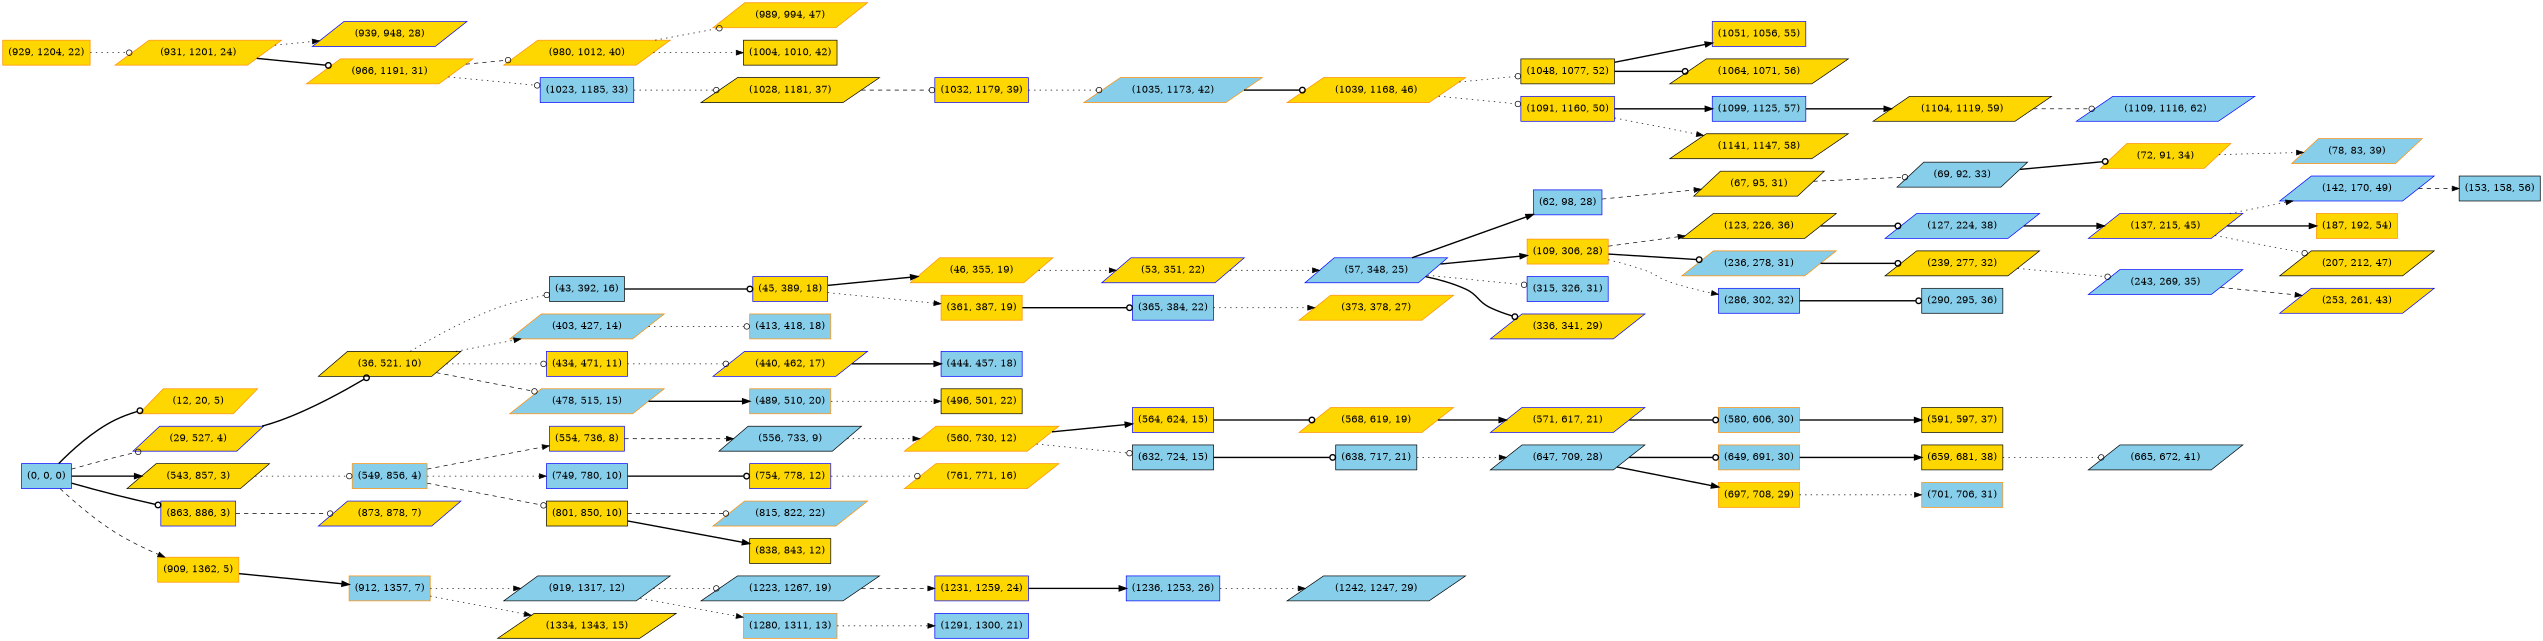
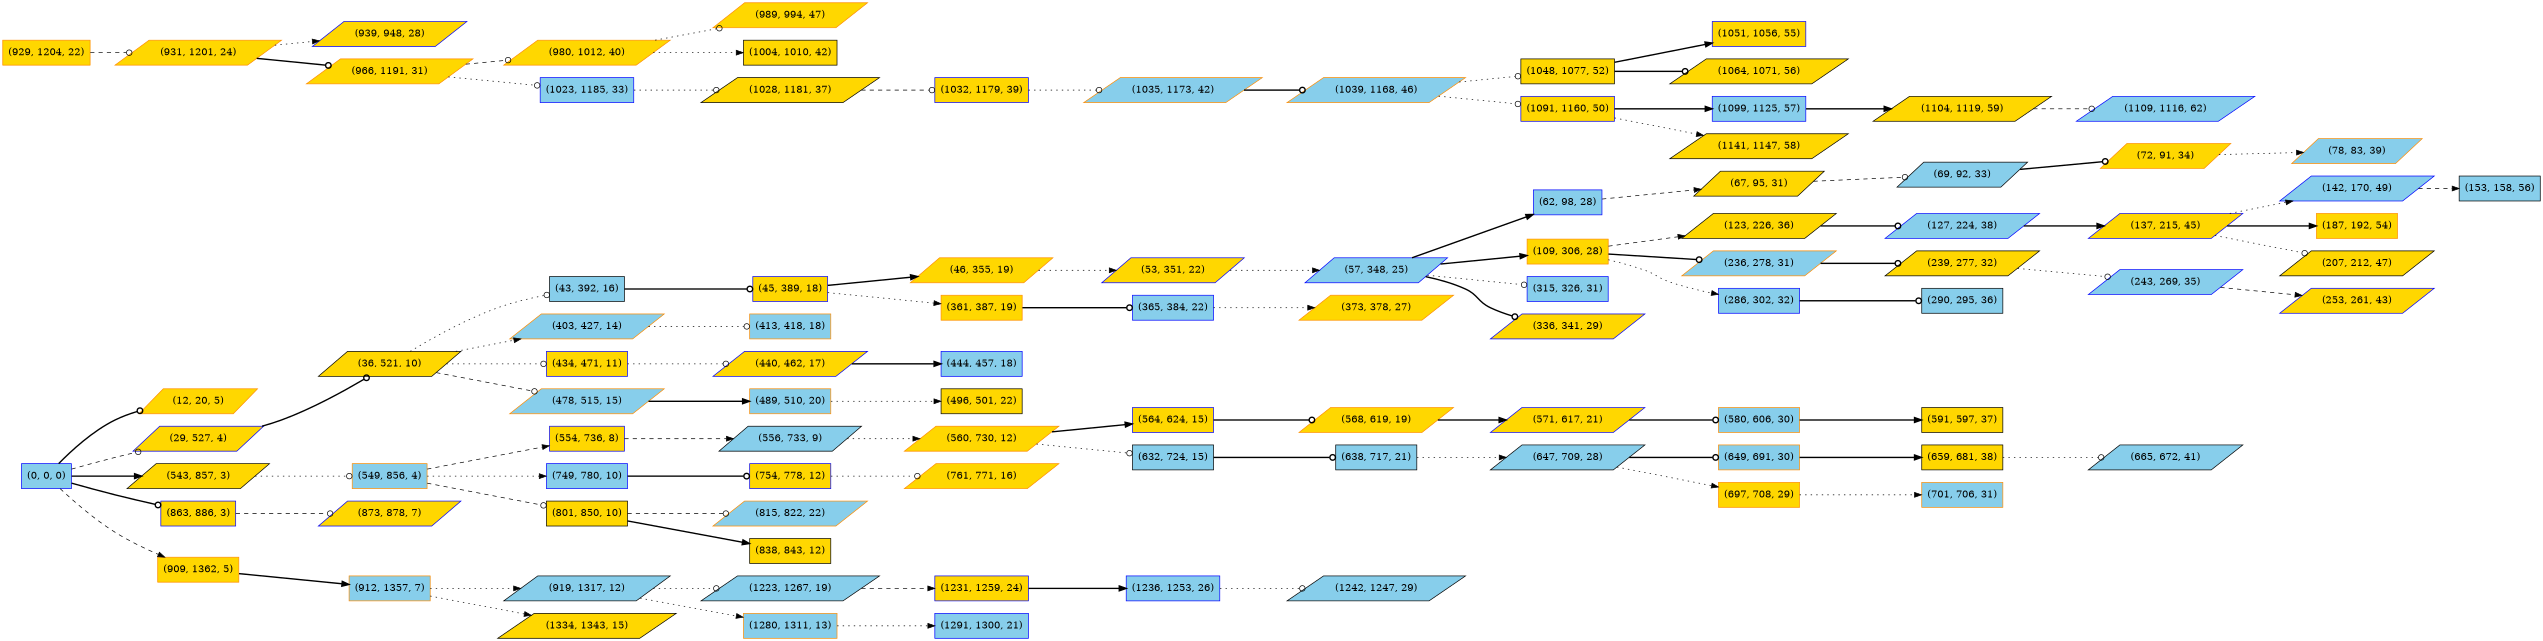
(108, 53) -> (108, 53)
(1376, 90) -> (1376, 90)
(1664, 476) -> (1664, 476)
(1259, 588) -> (1260, 588)
